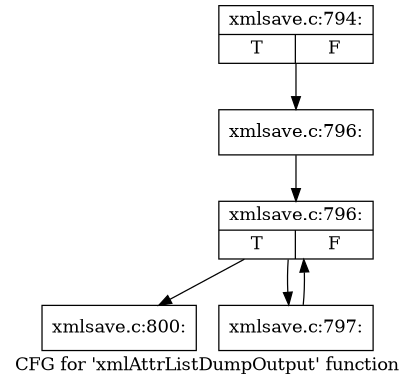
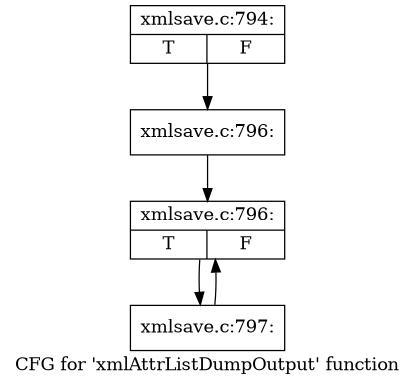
(119, 328) -> none
